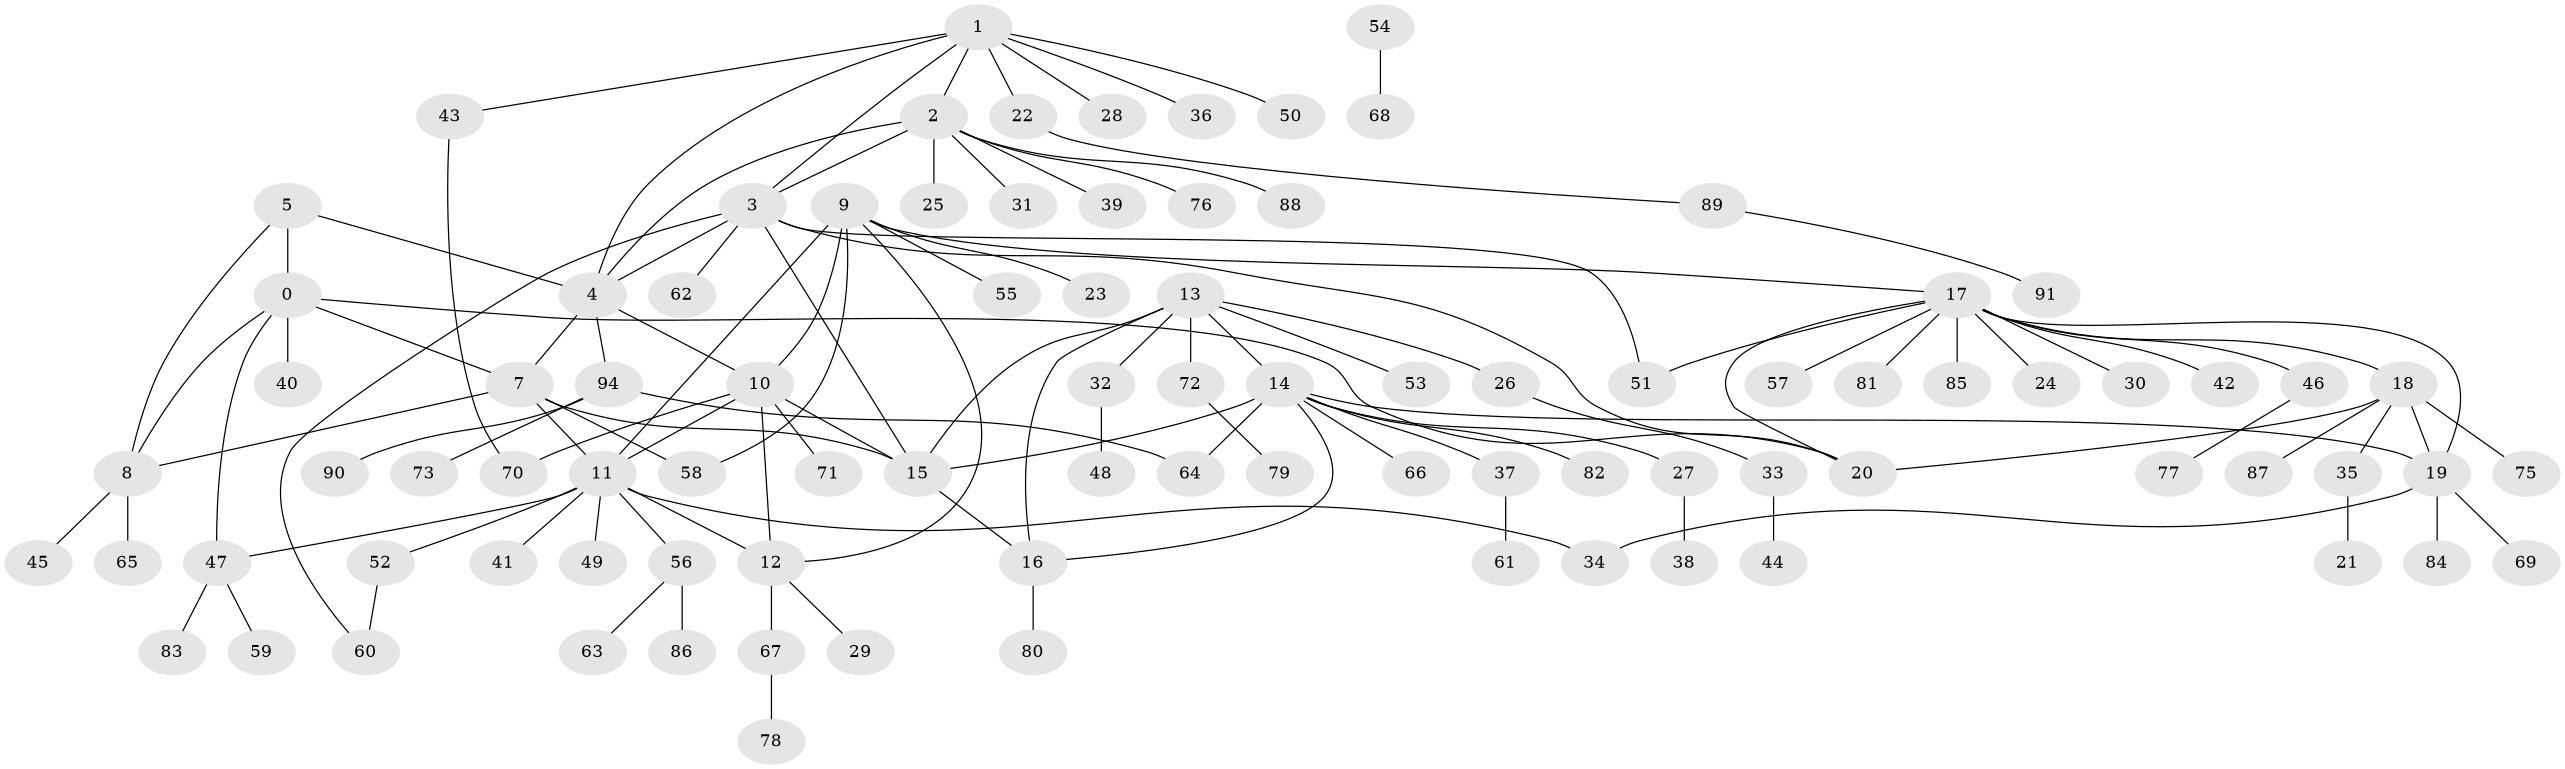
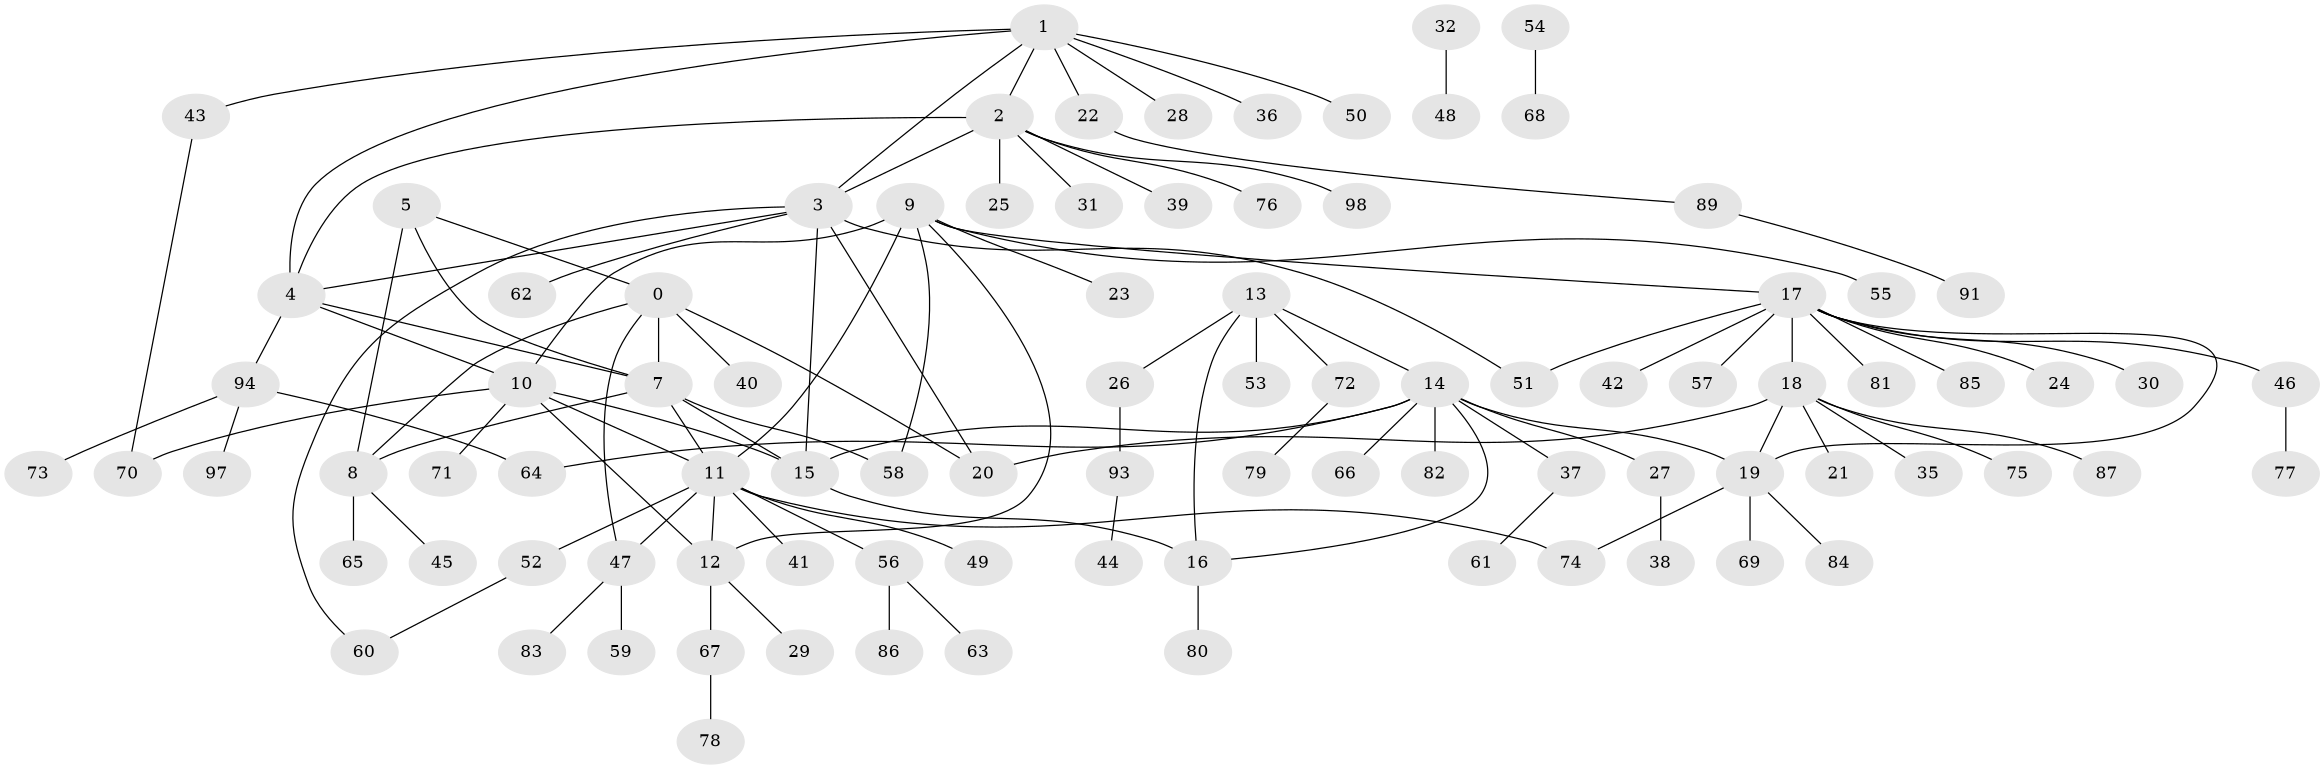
(1291, 206) -> (1357, 206)
(440, 251) -> (500, 330)
(1146, 340) -> none
(1030, 354) -> none
(1742, 355) -> none
(335, 474) -> (217, 474)
(1774, 474) -> (1120, 474)
(2348, 519) -> (1816, 429)
(1595, 563) -> (1571, 563)
